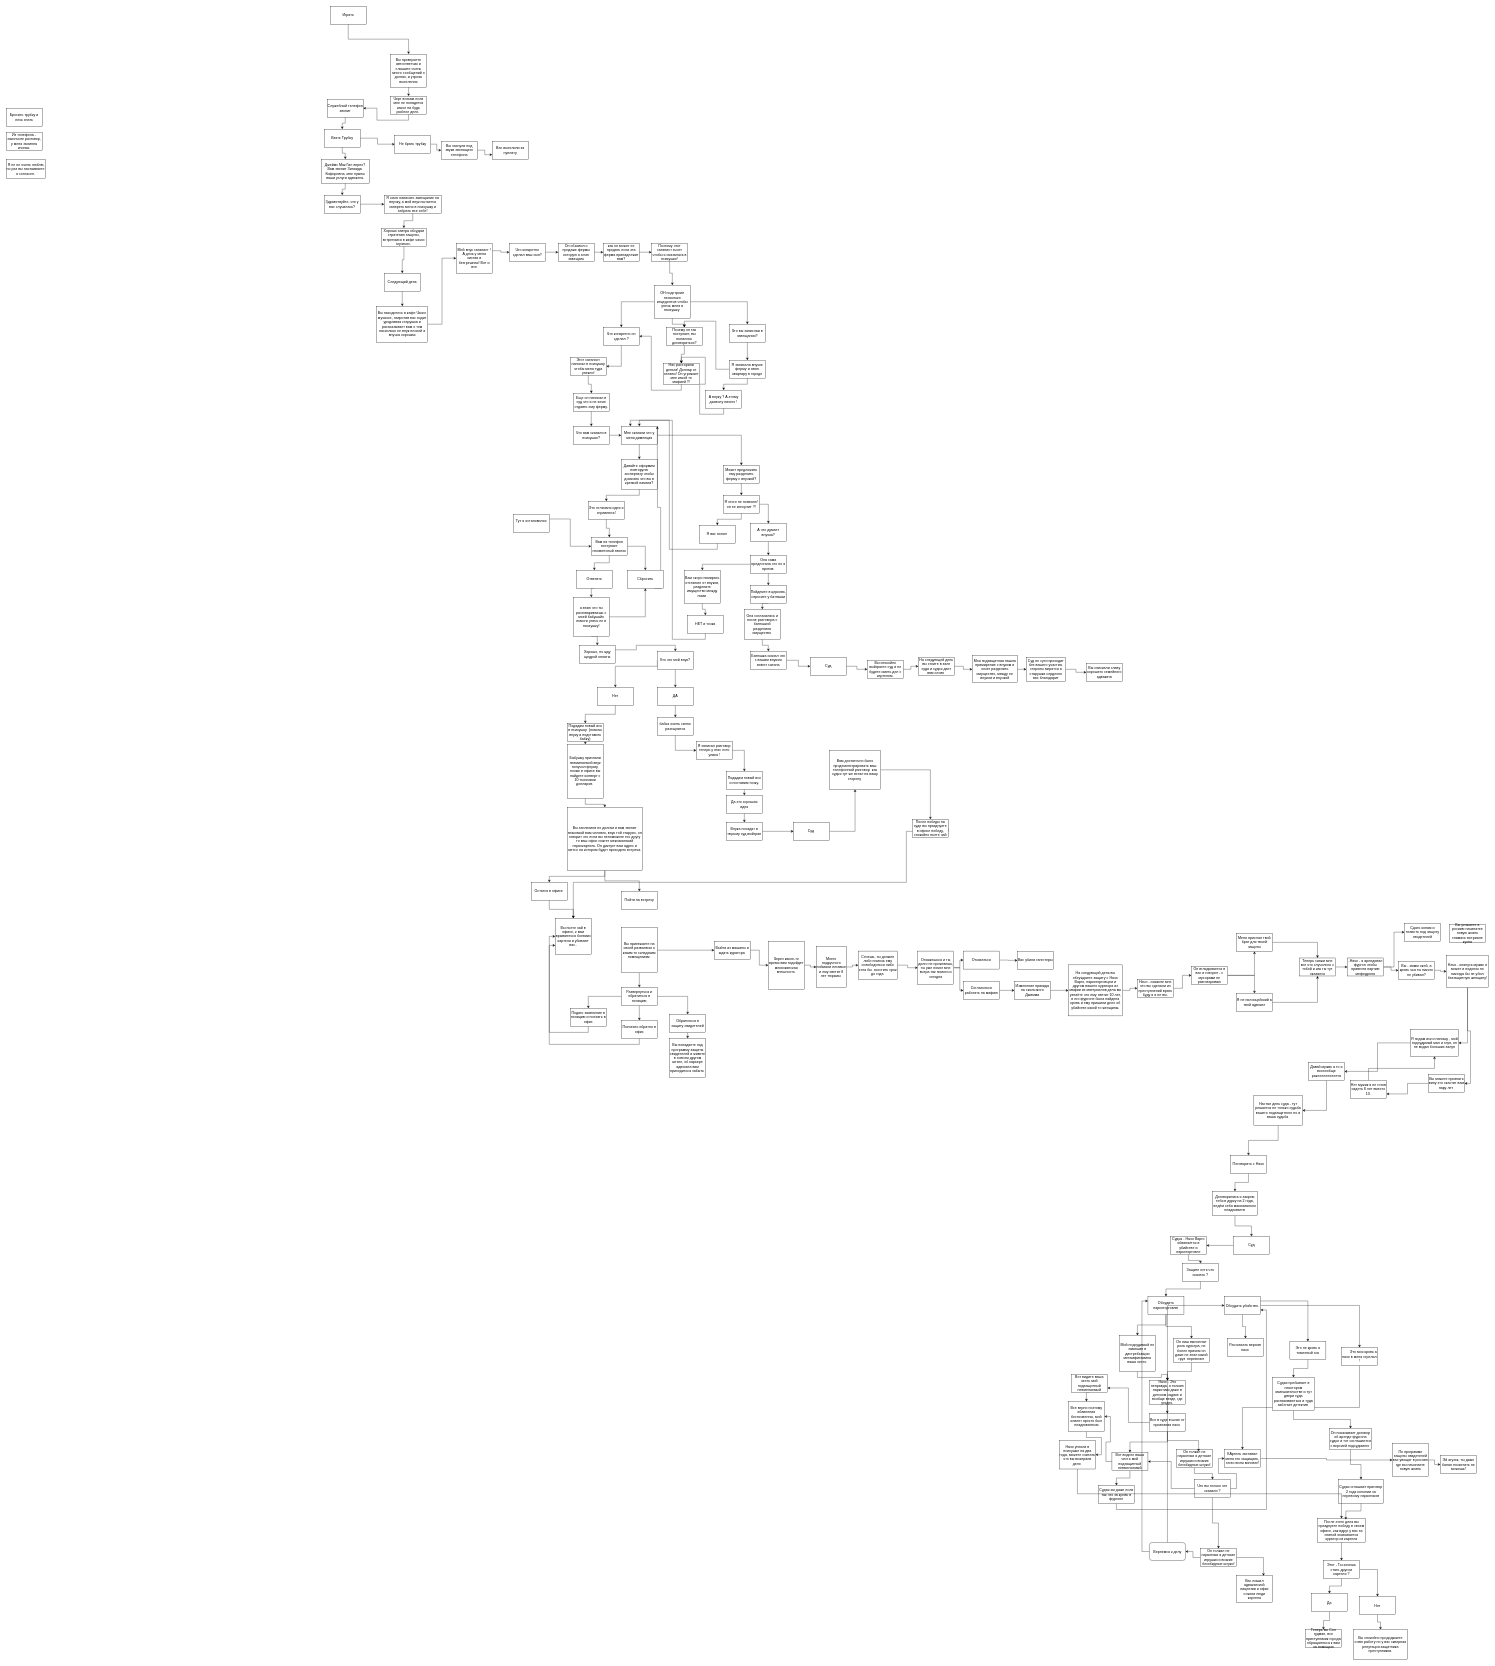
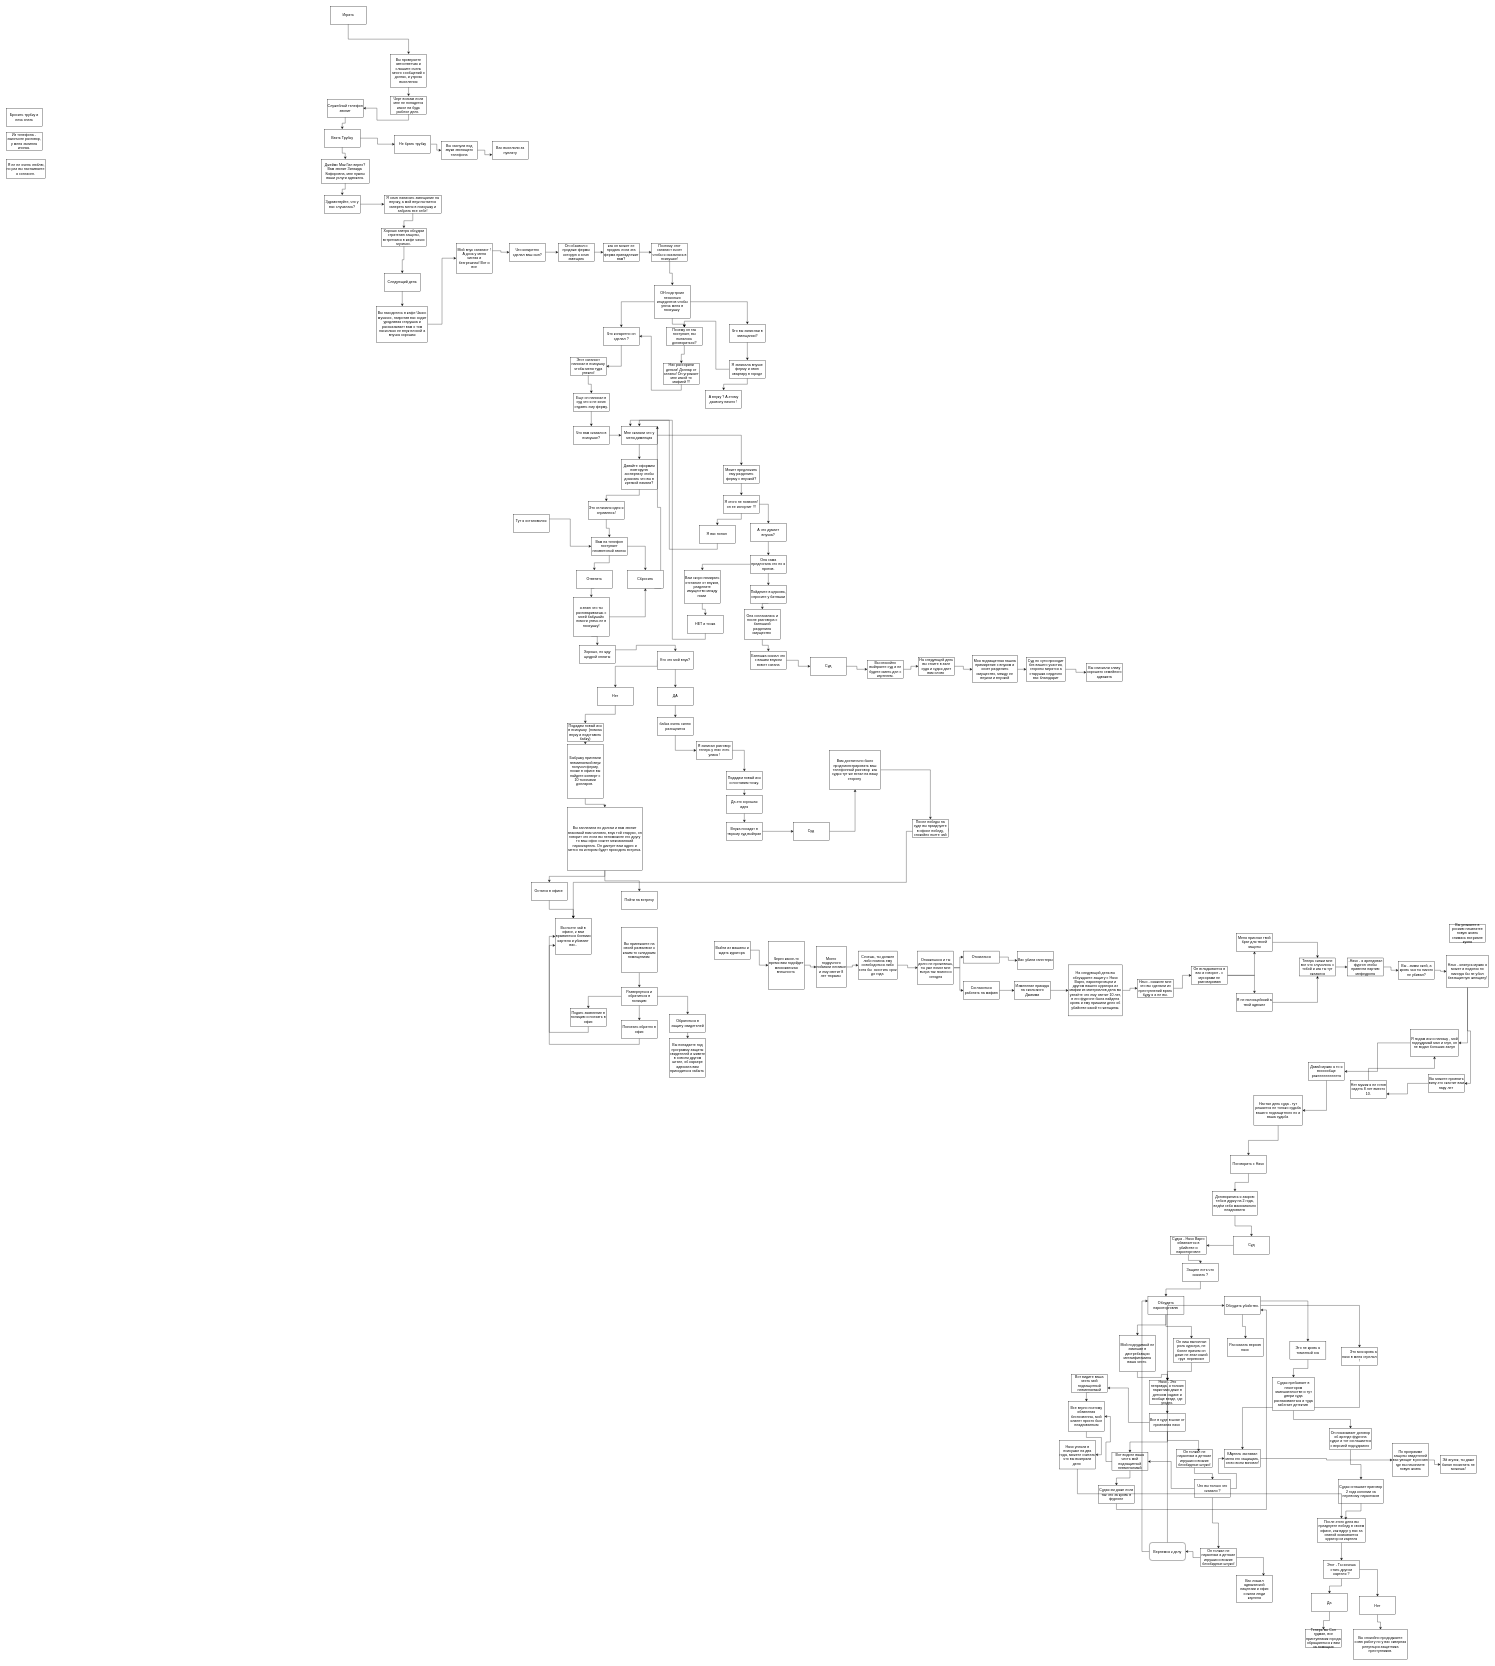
(699, 387) -> none
(1401, 932) -> none
(1422, 932) -> none
(711, 950) -> none
(981, 960) -> (981, 957)
